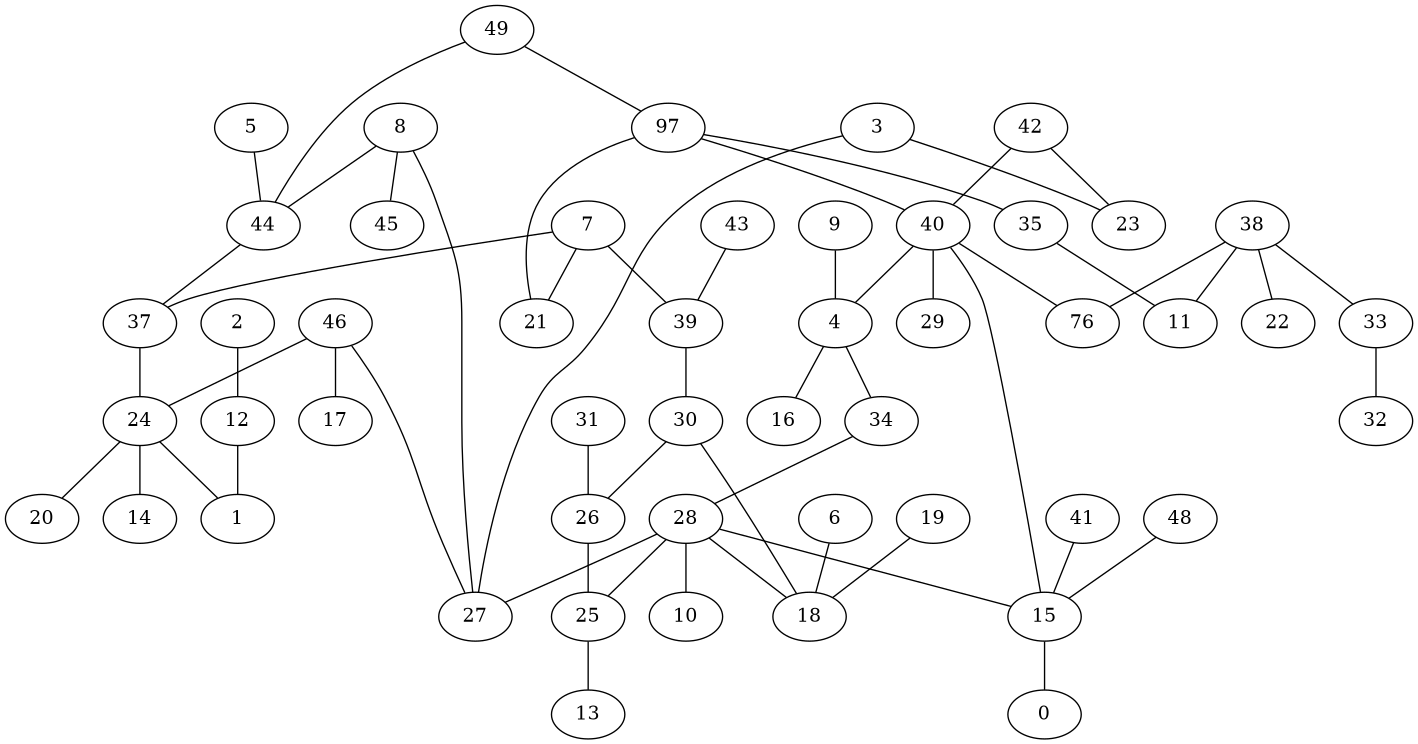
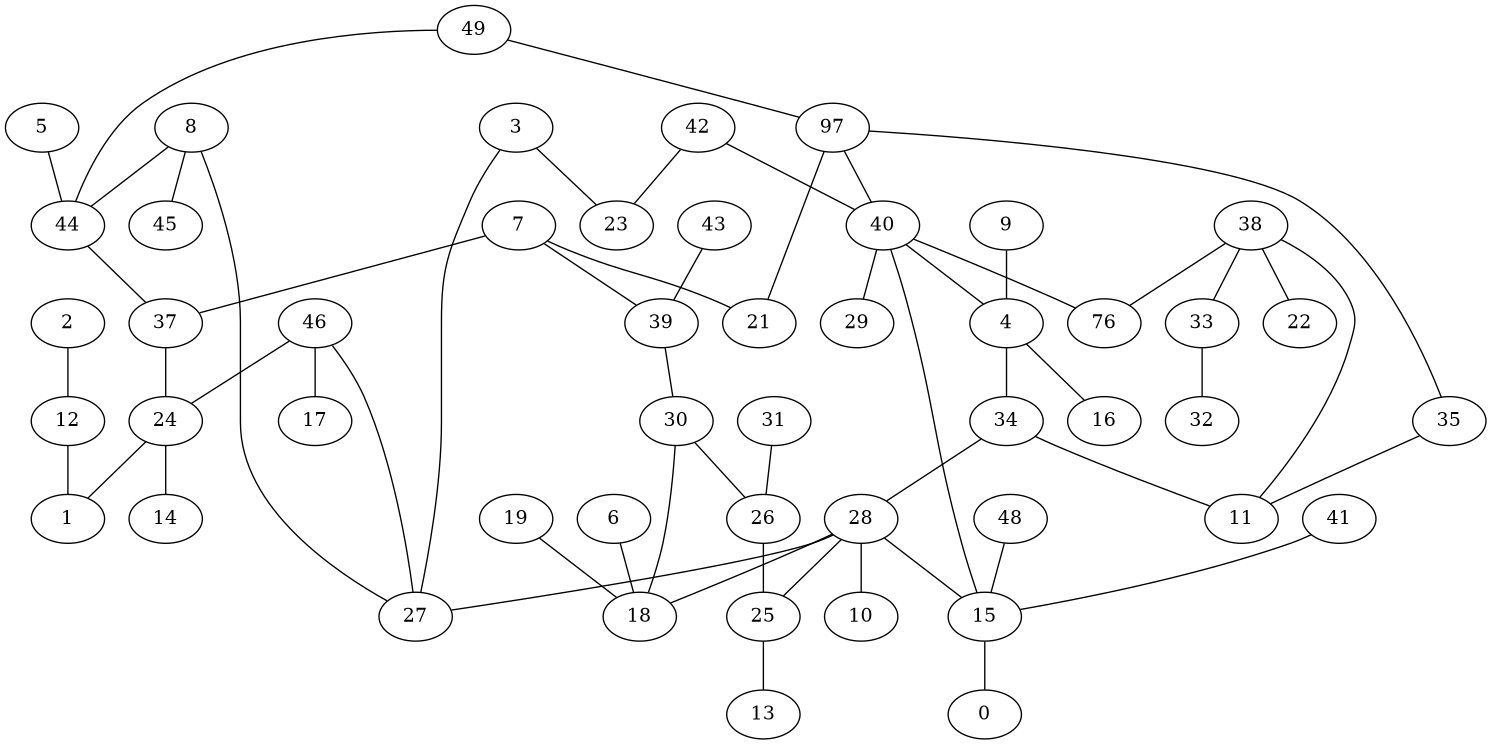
none -> (1122, 473)
(42, 519) -> none
